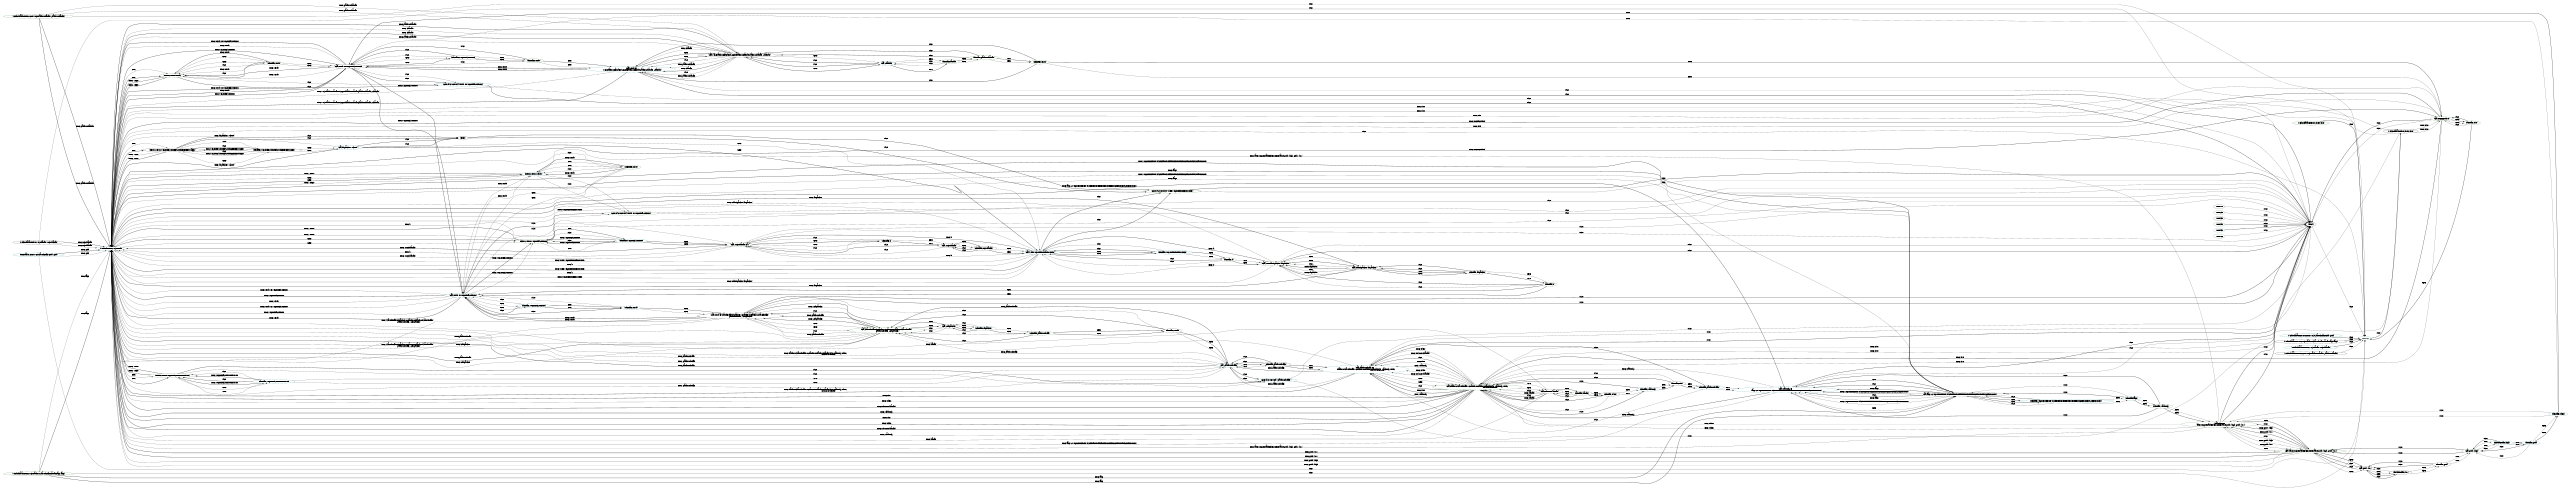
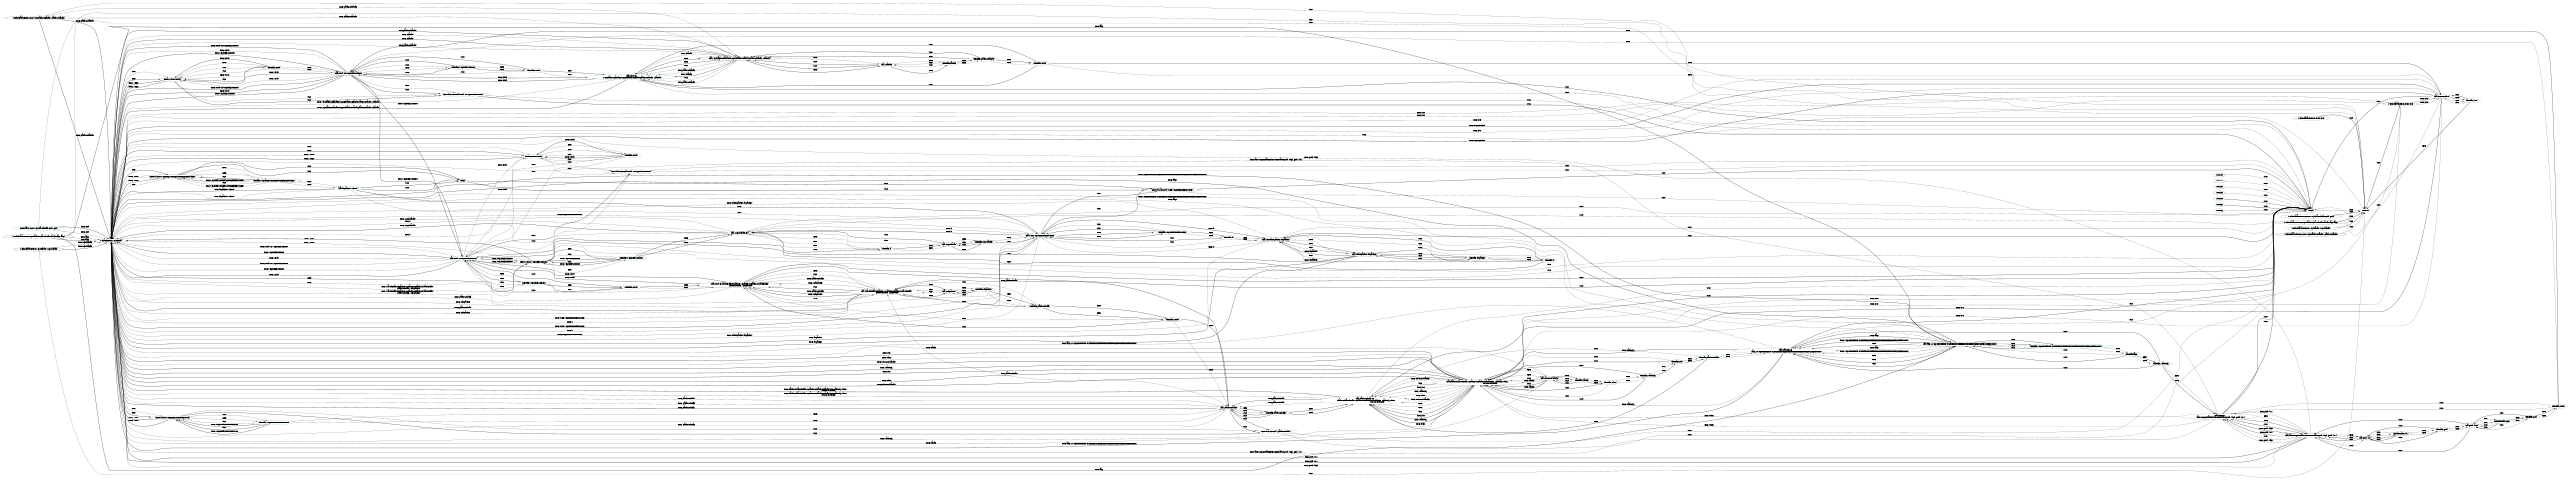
none -> (2219, 175)
